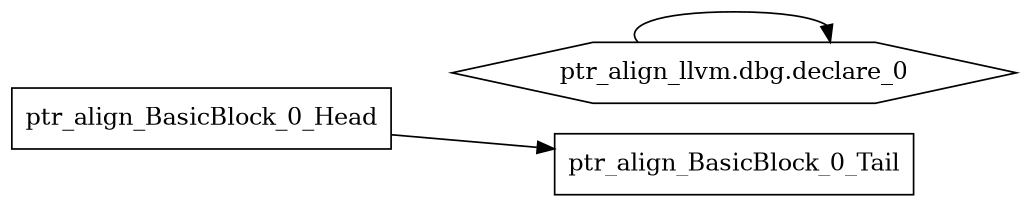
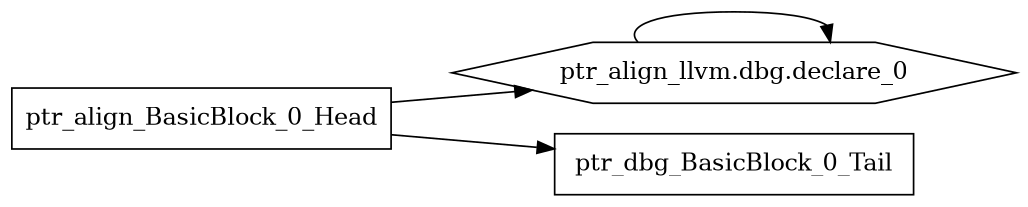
none -> (453, 97)
(734, 164) -> (734, 164)
